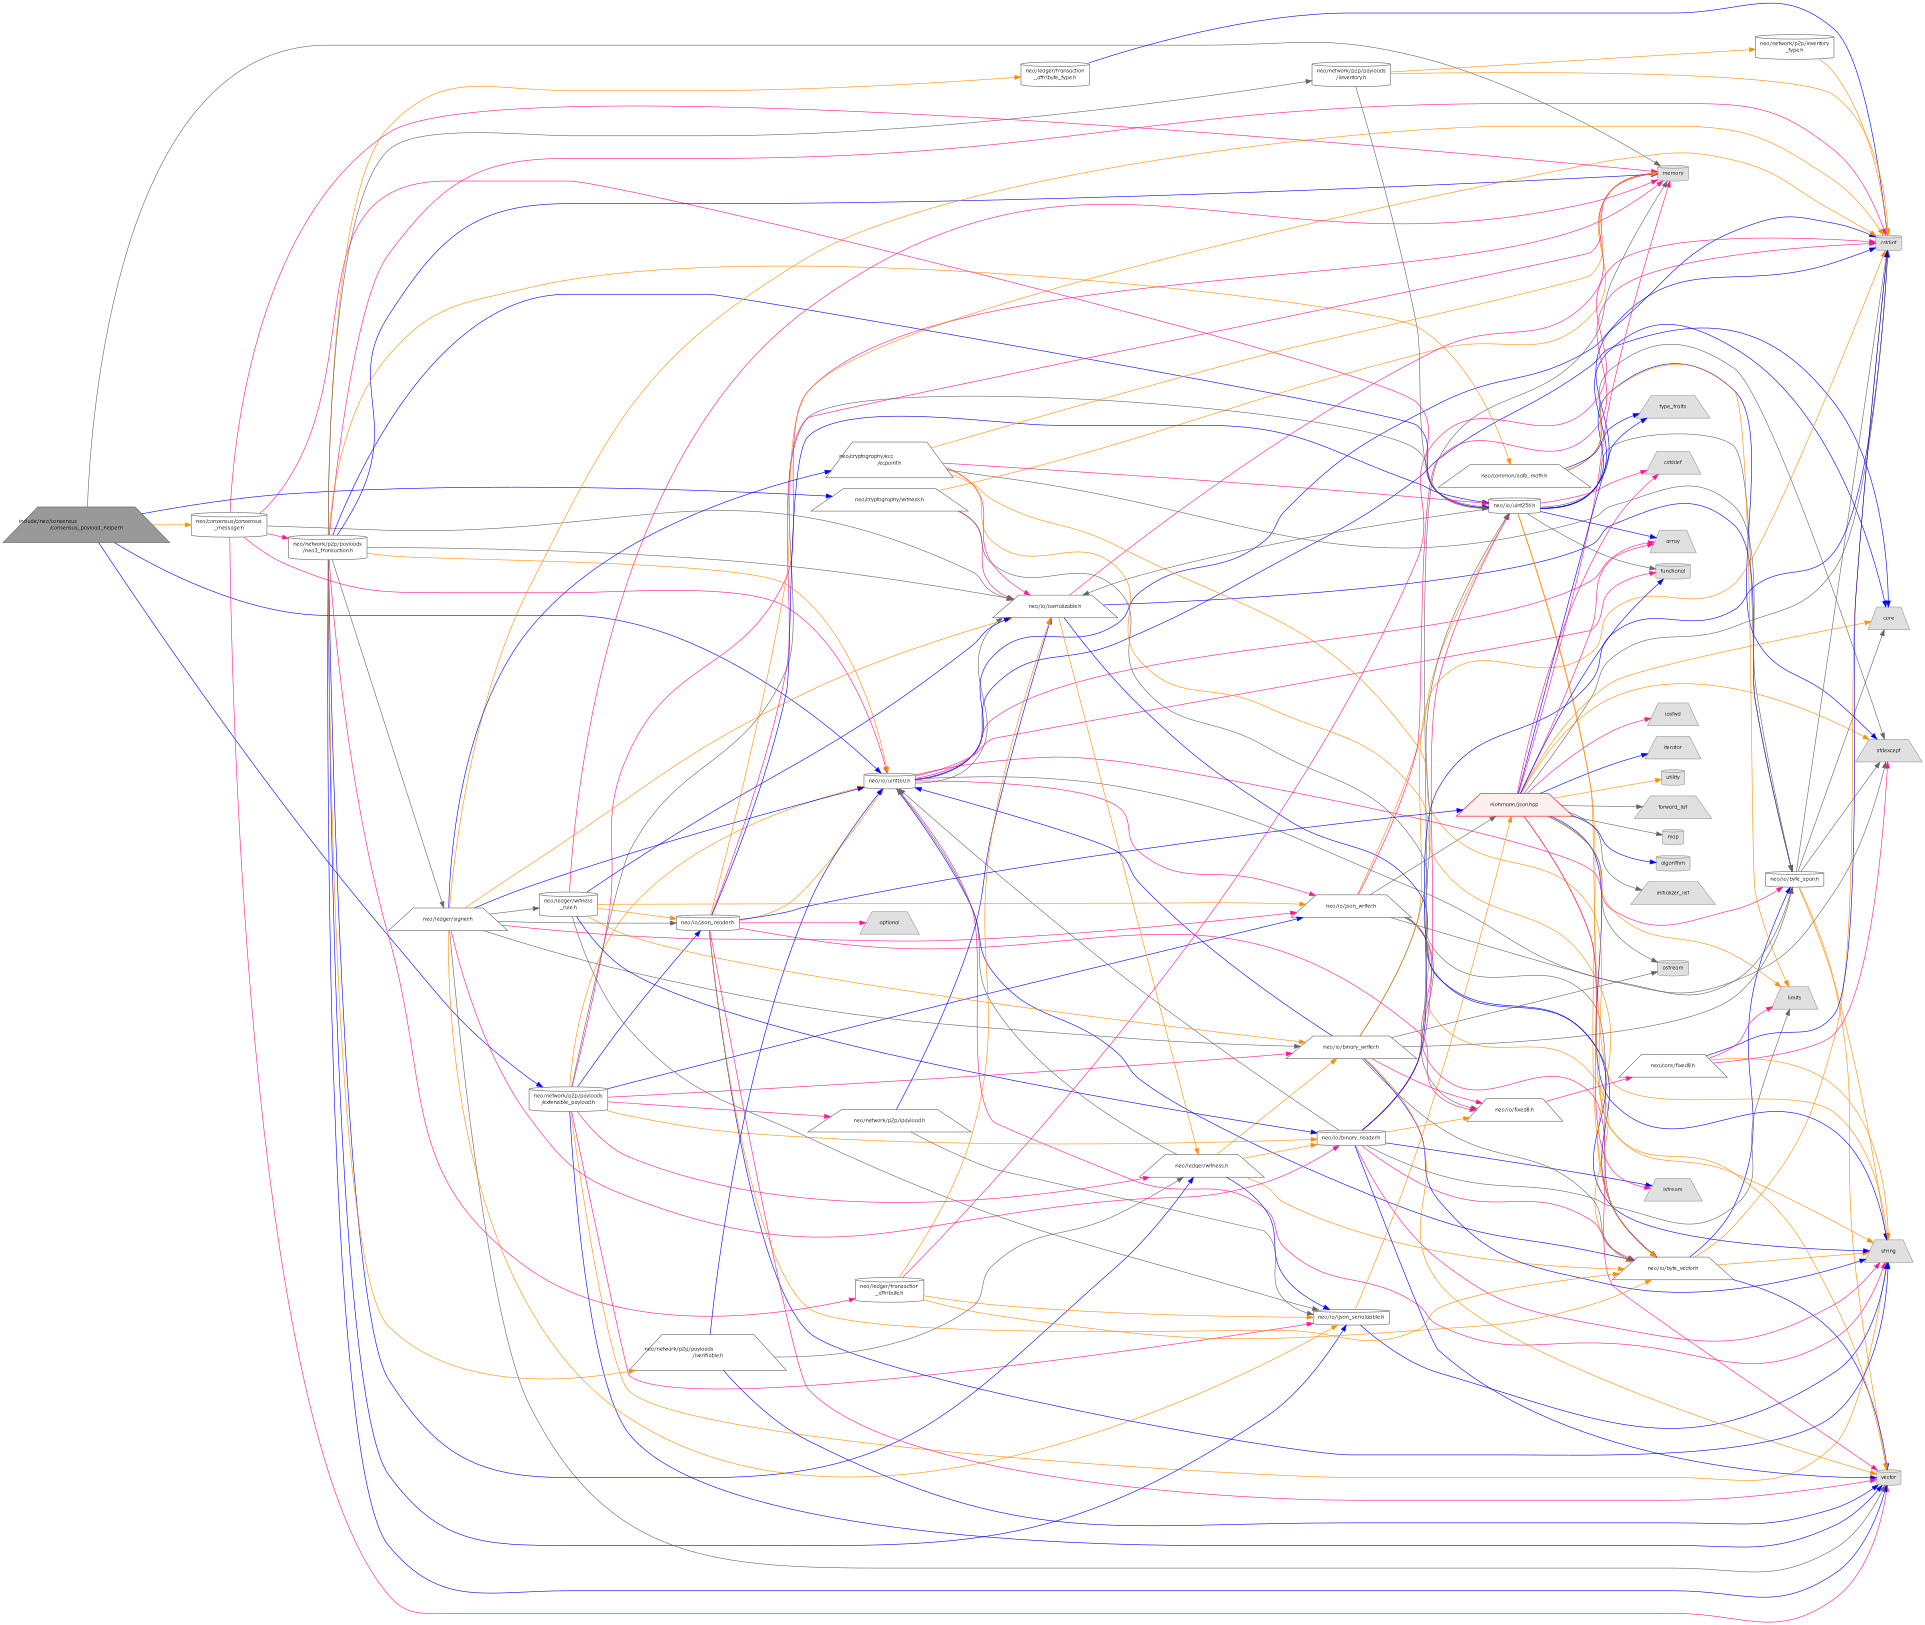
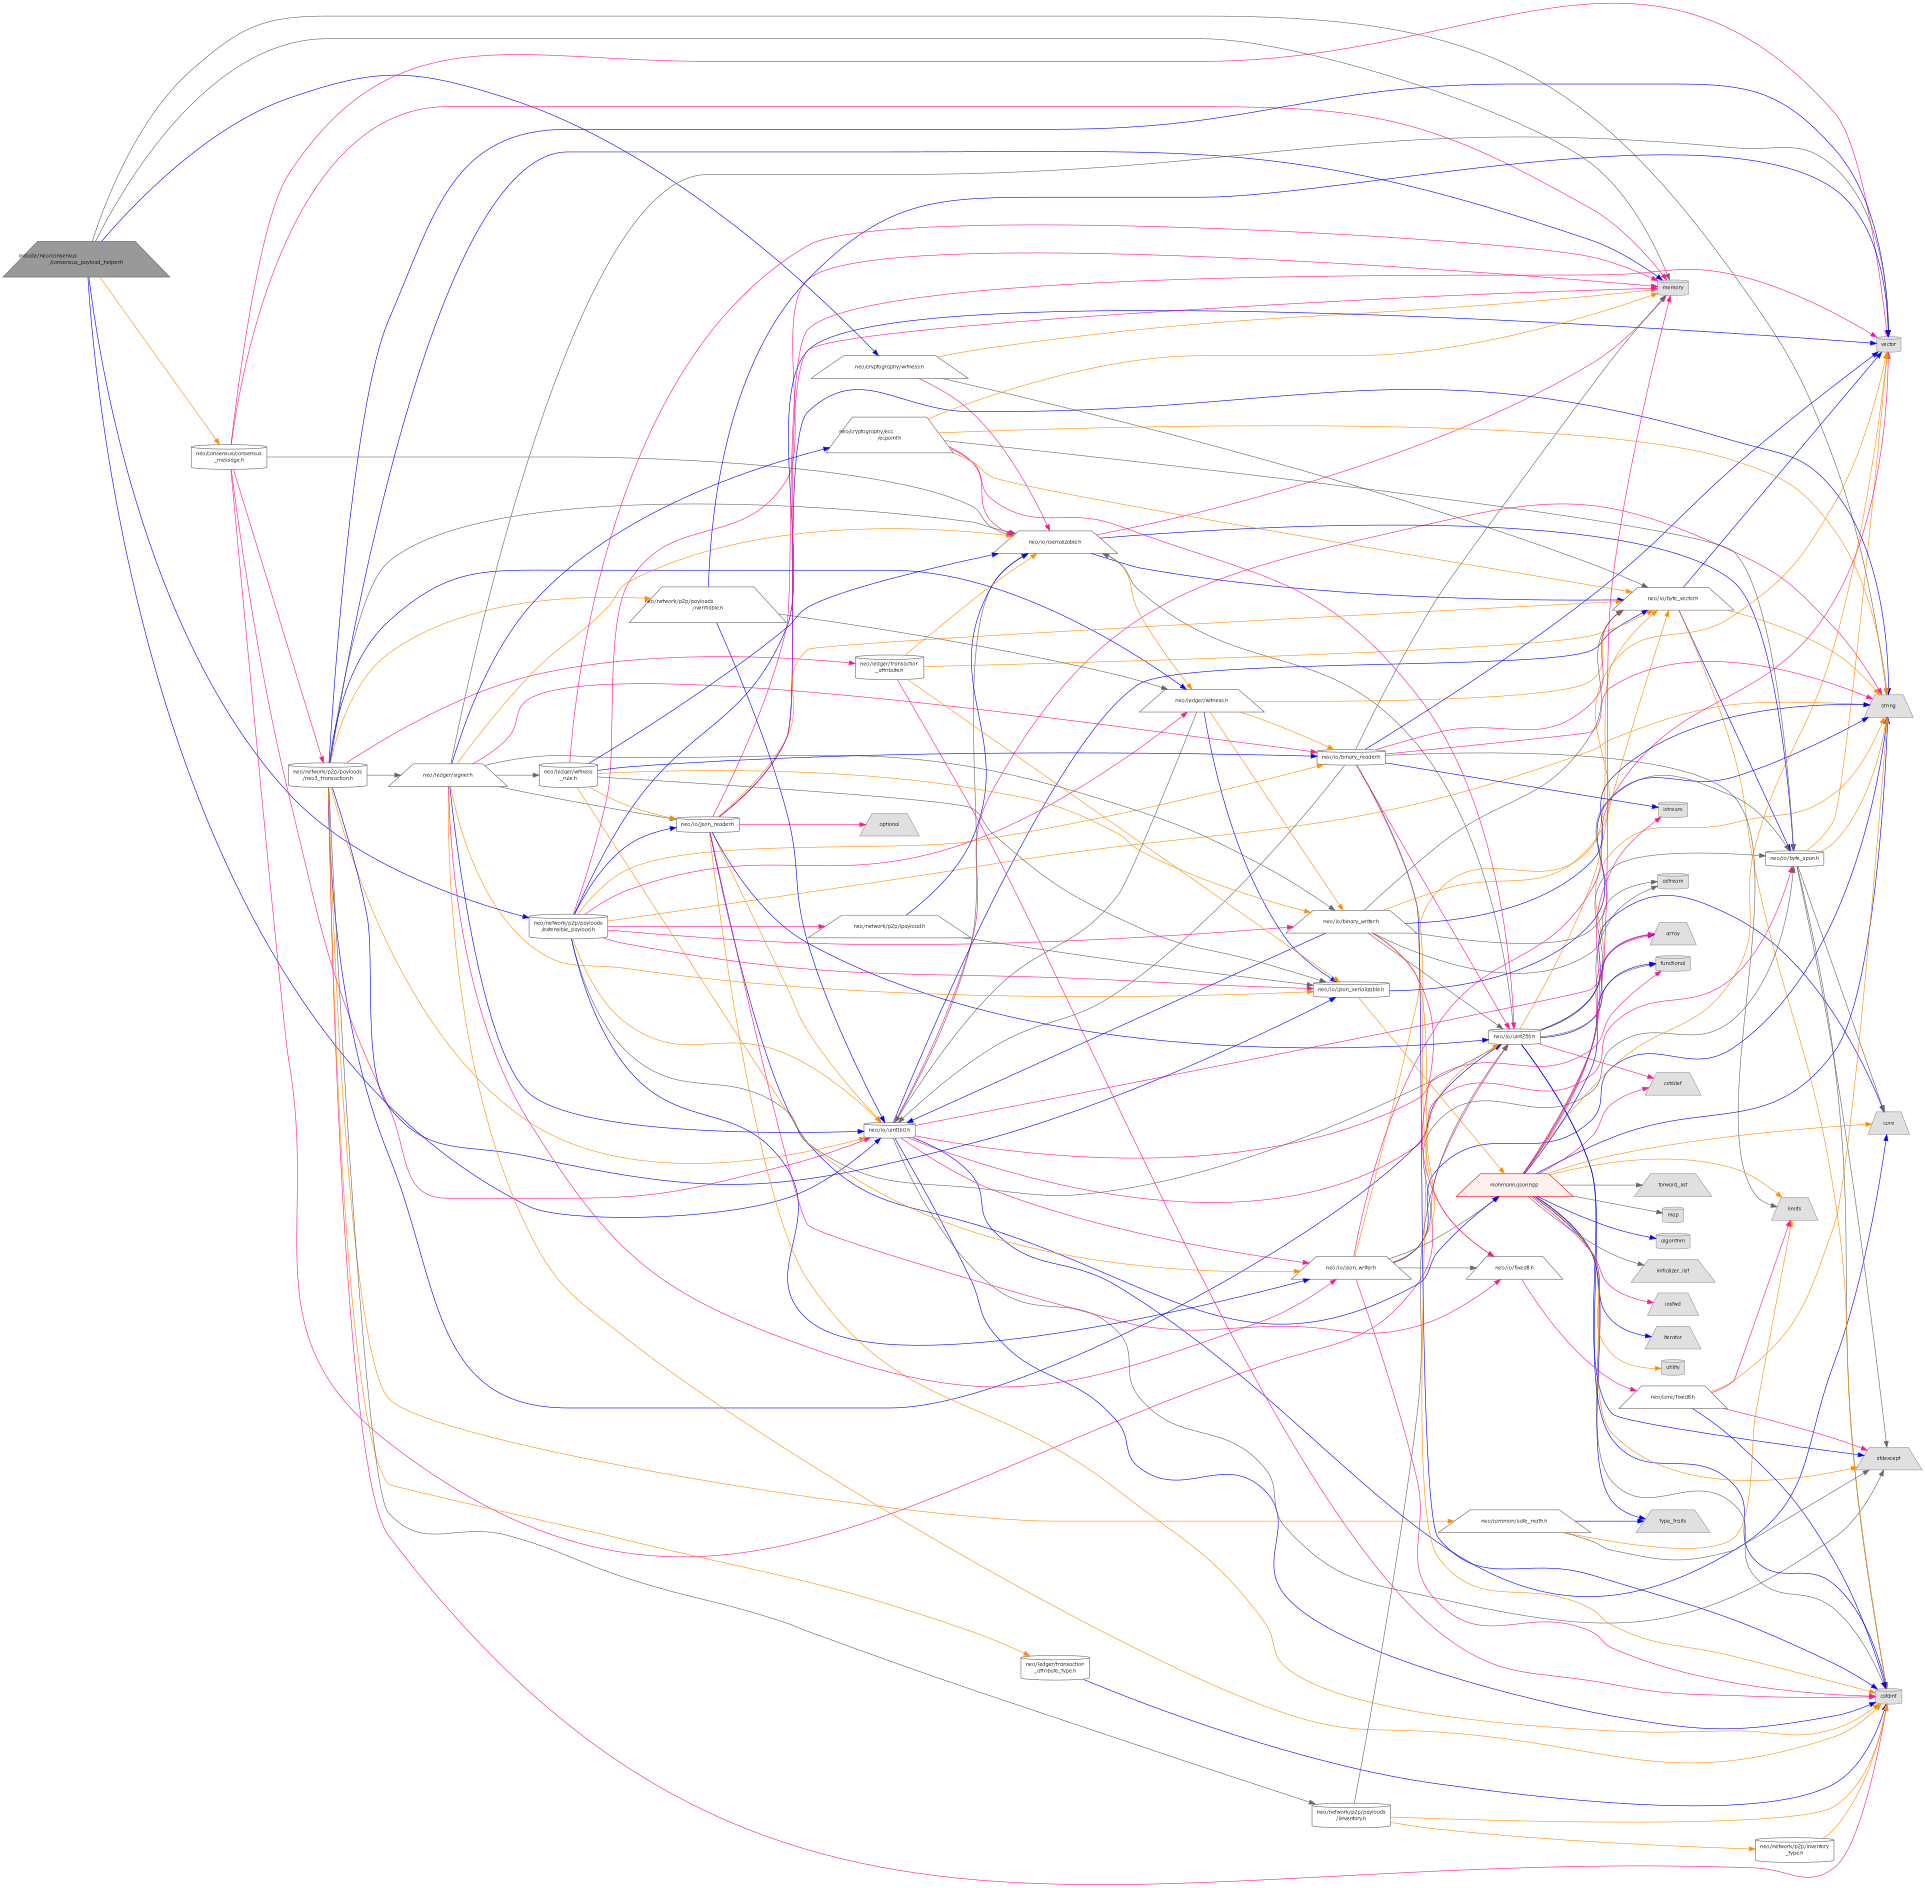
none -> (1125, 16)
(1673, 1190) -> (1673, 810)
